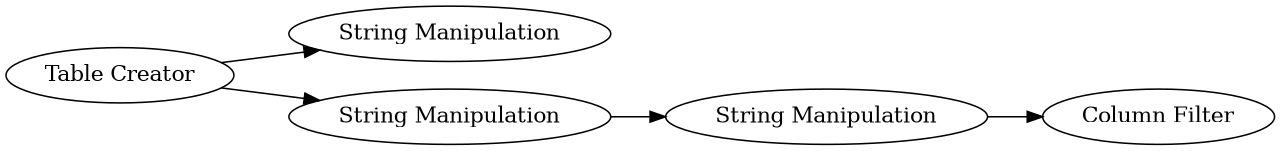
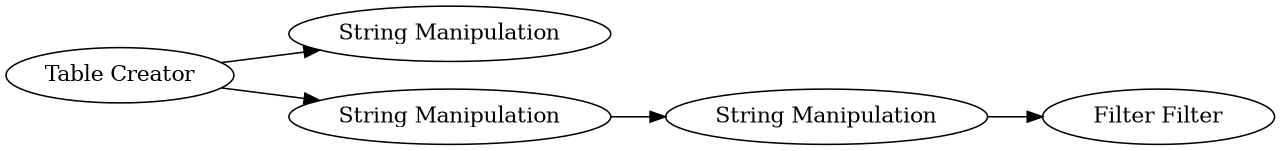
(1159, 117) -> (1159, 117)
